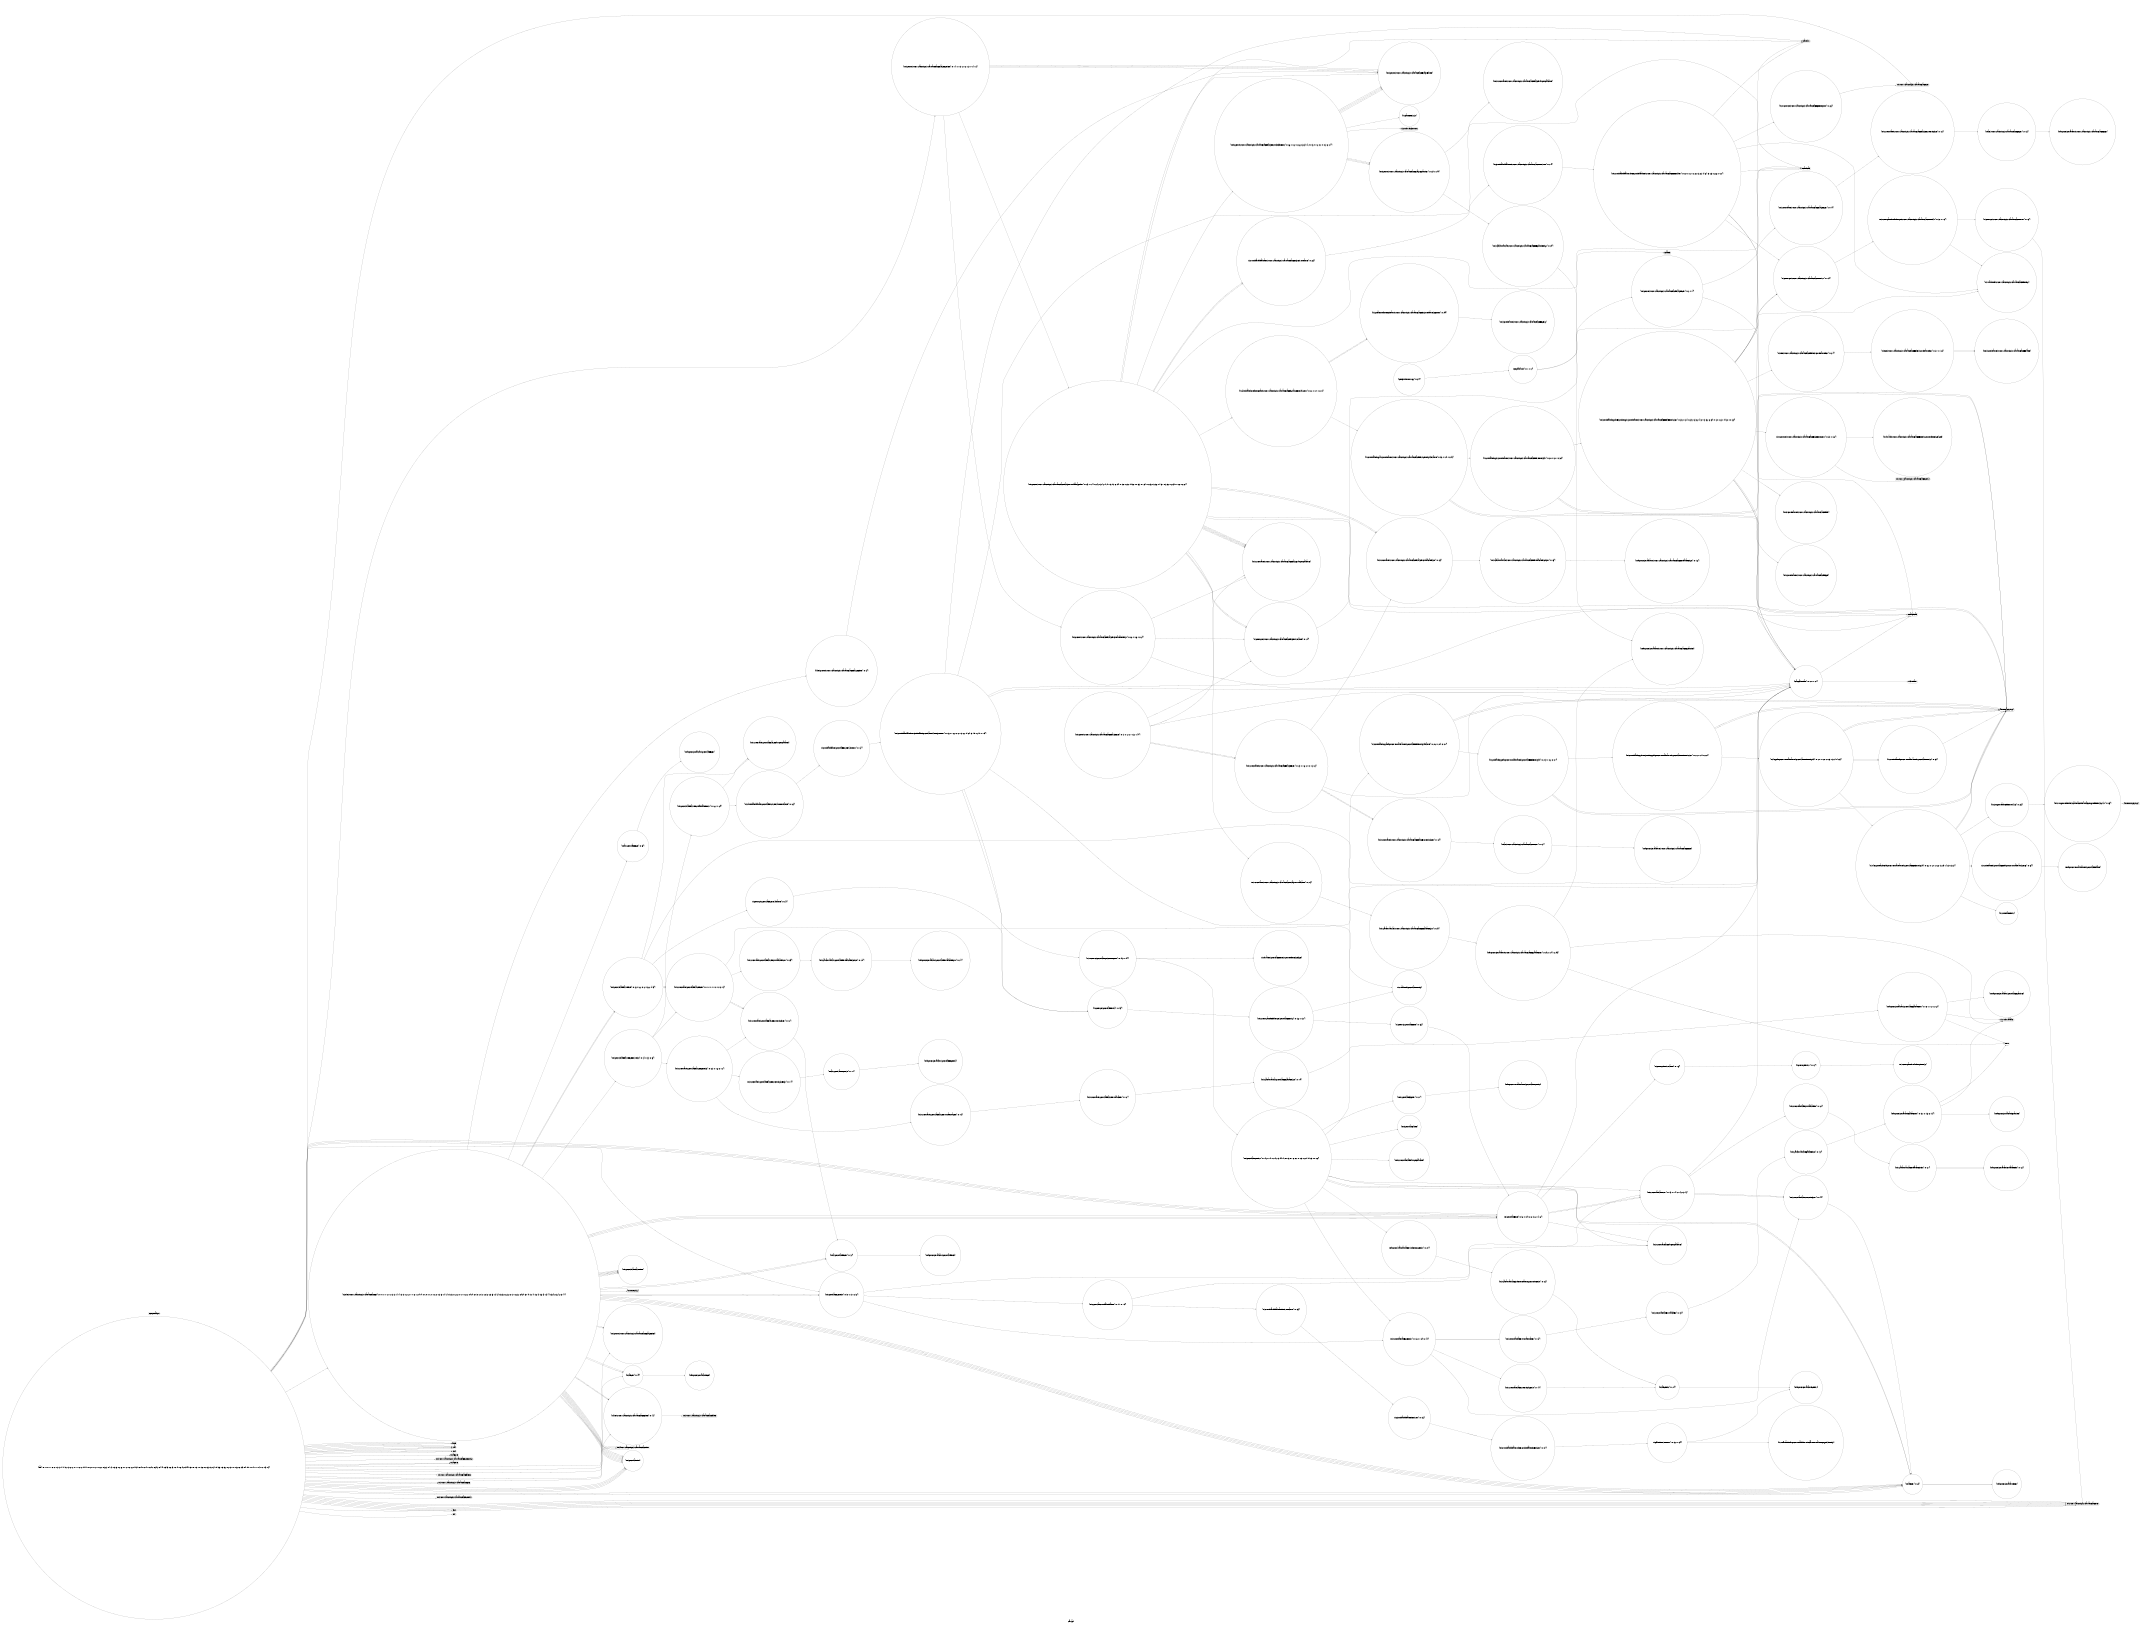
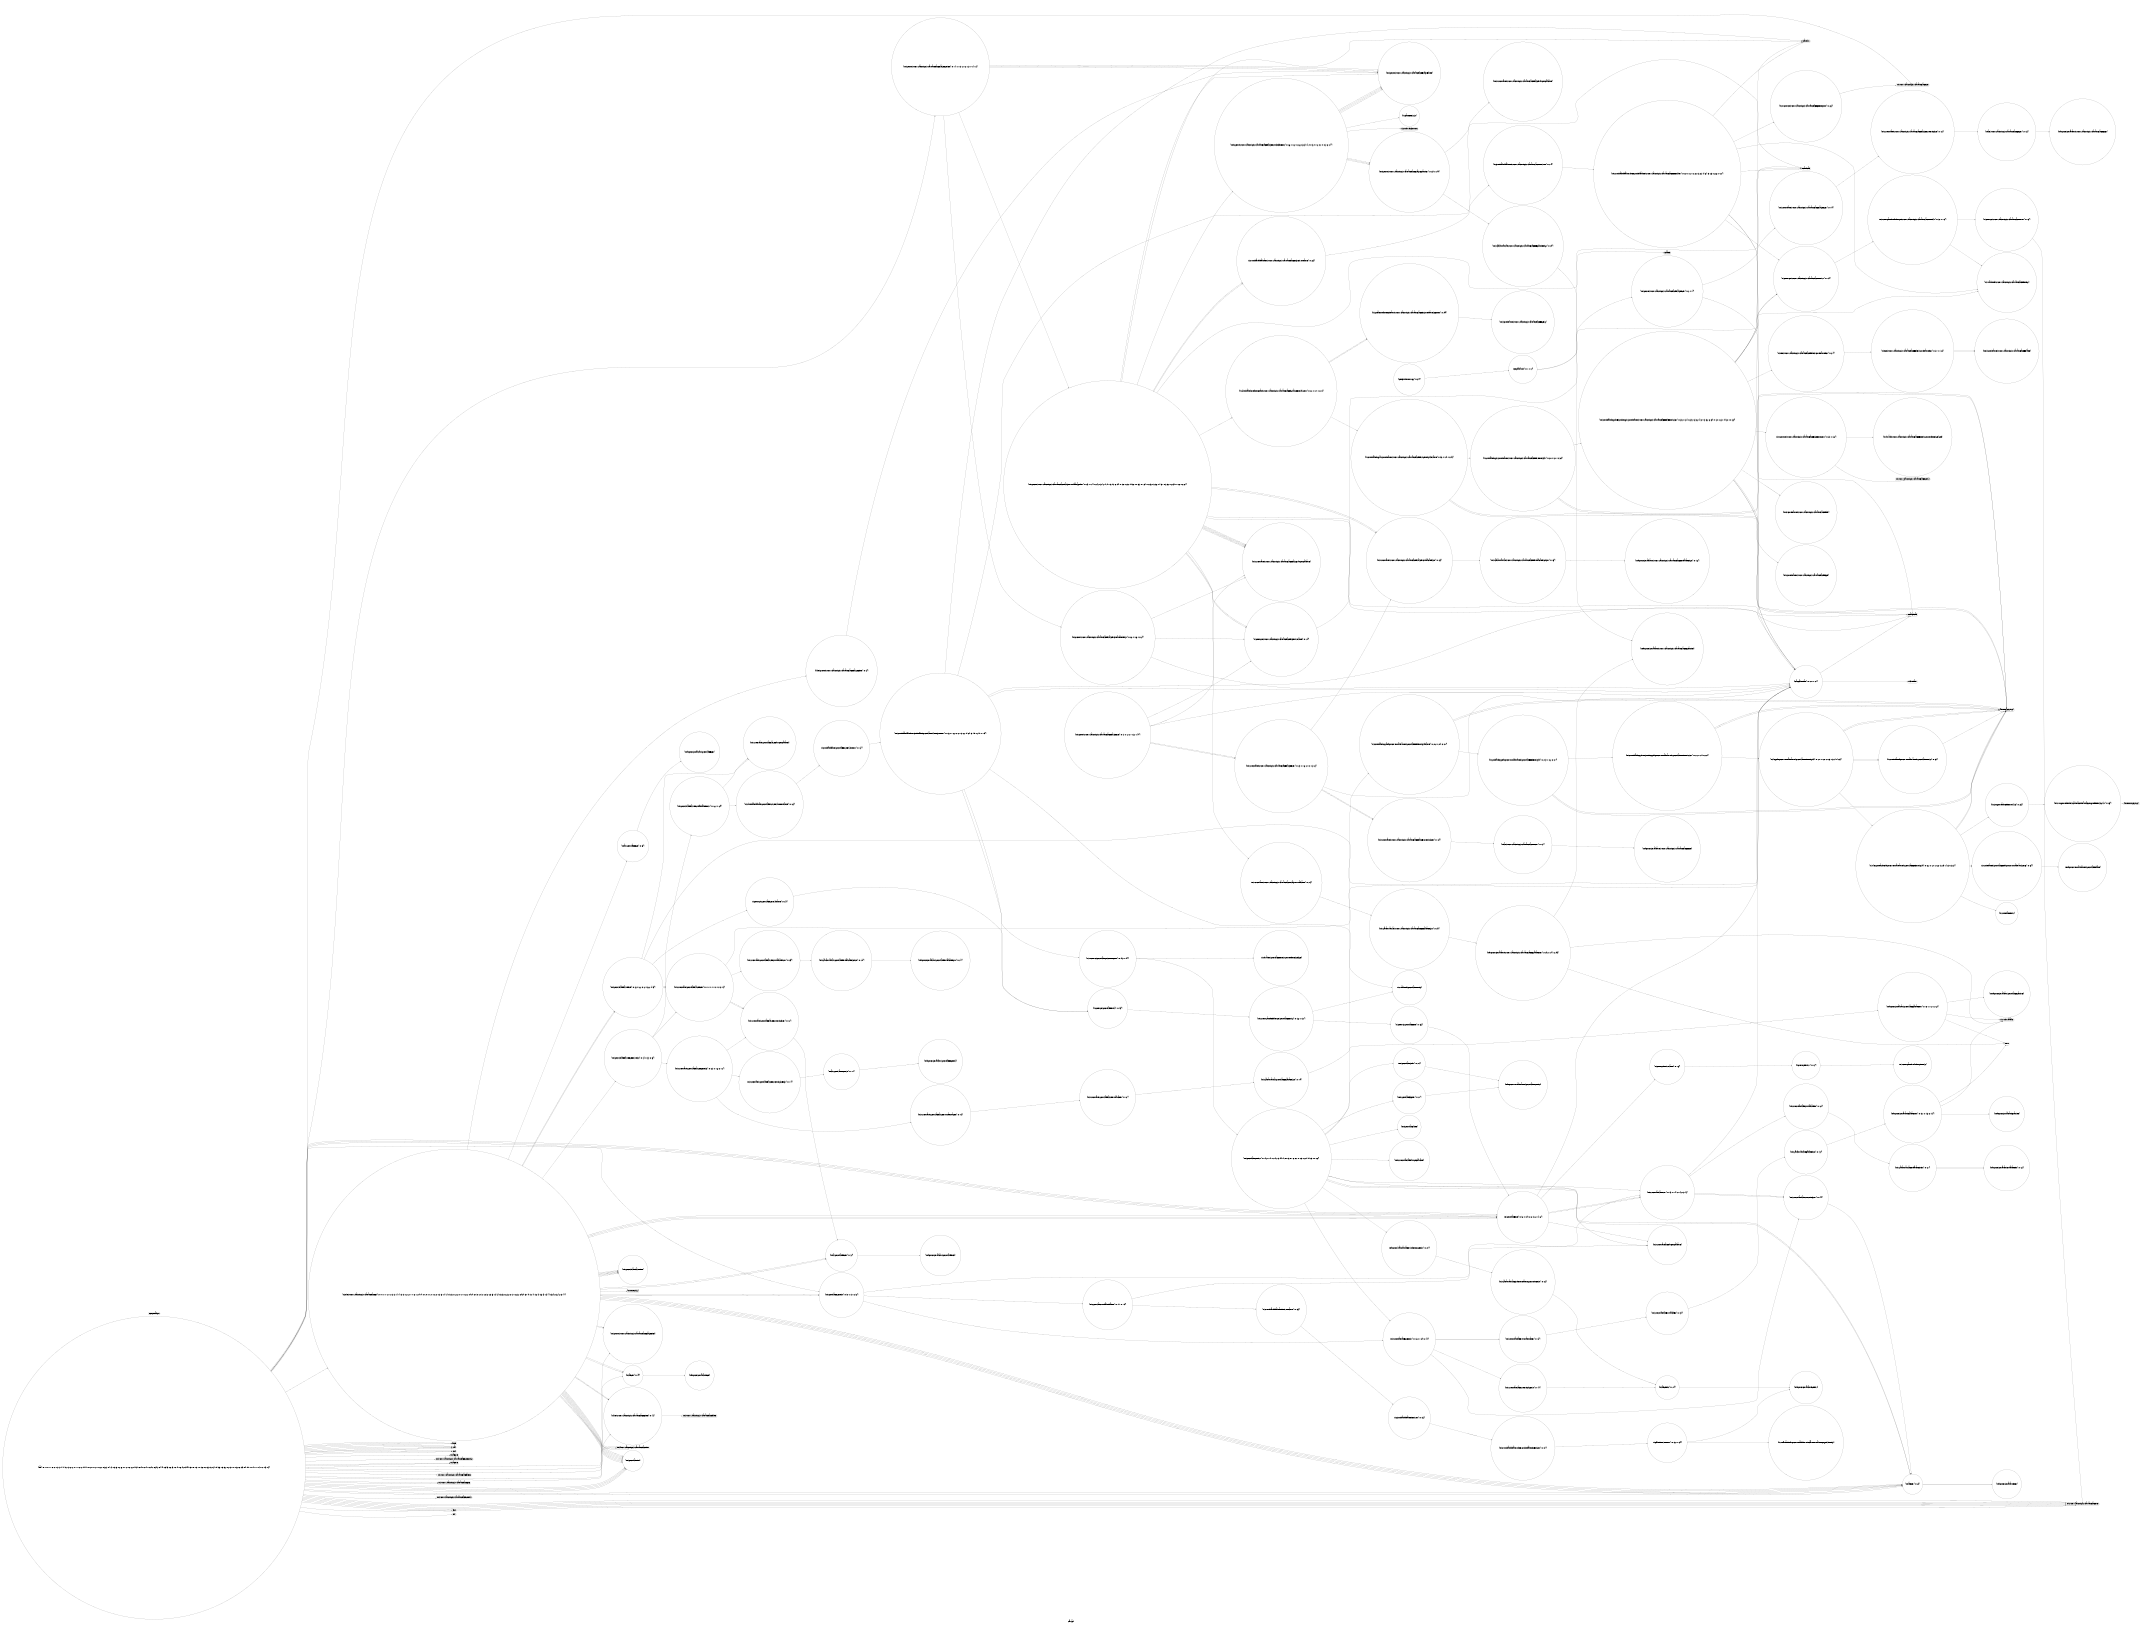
none -> (1409, 1064)
